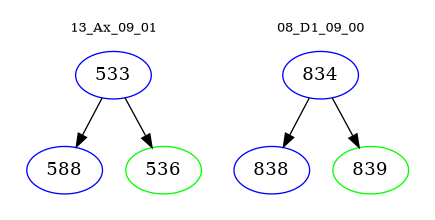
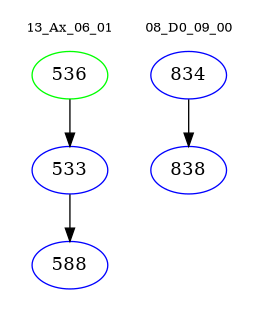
(114, 28) -> (70, 28)
(321, 28) -> (189, 28)
(135, 117) -> (70, 116)
(371, 170) -> none
